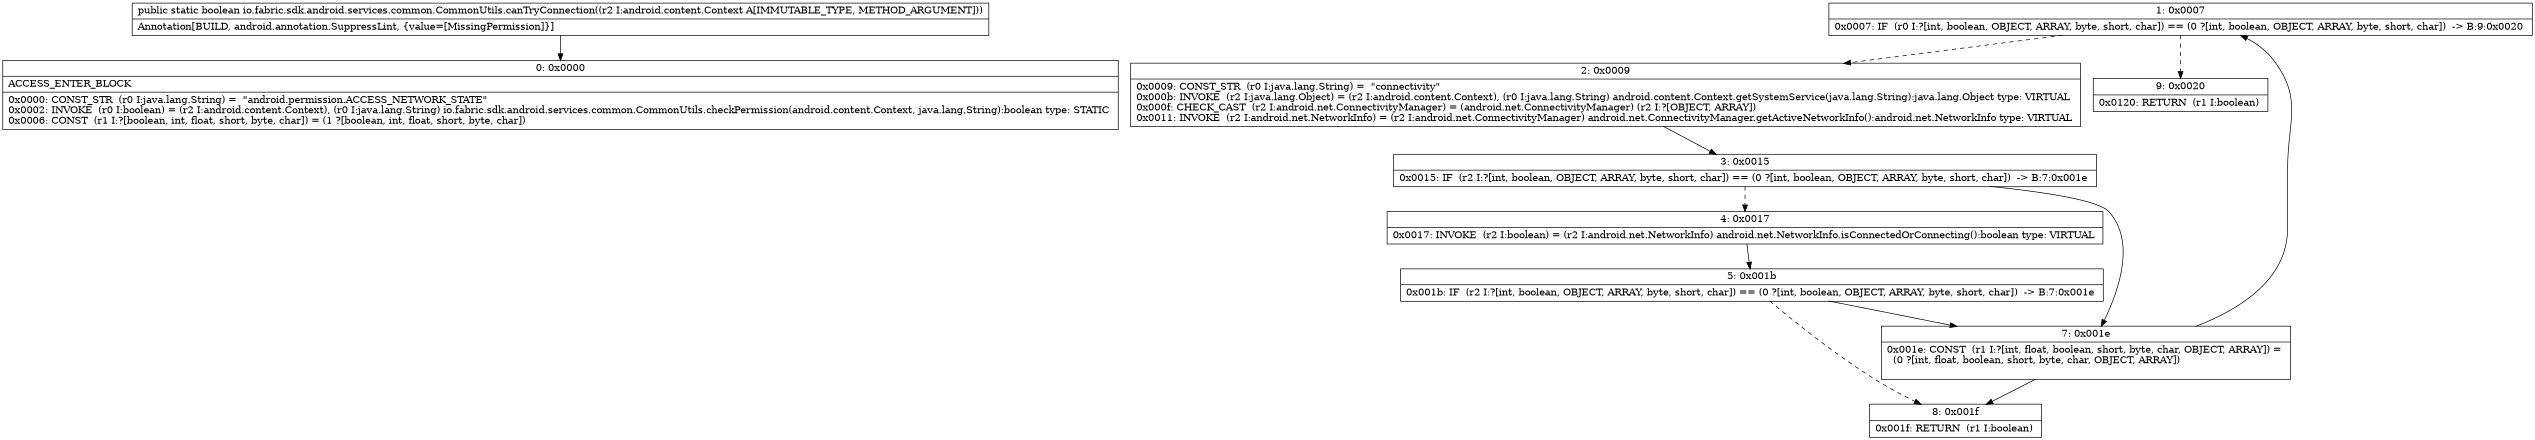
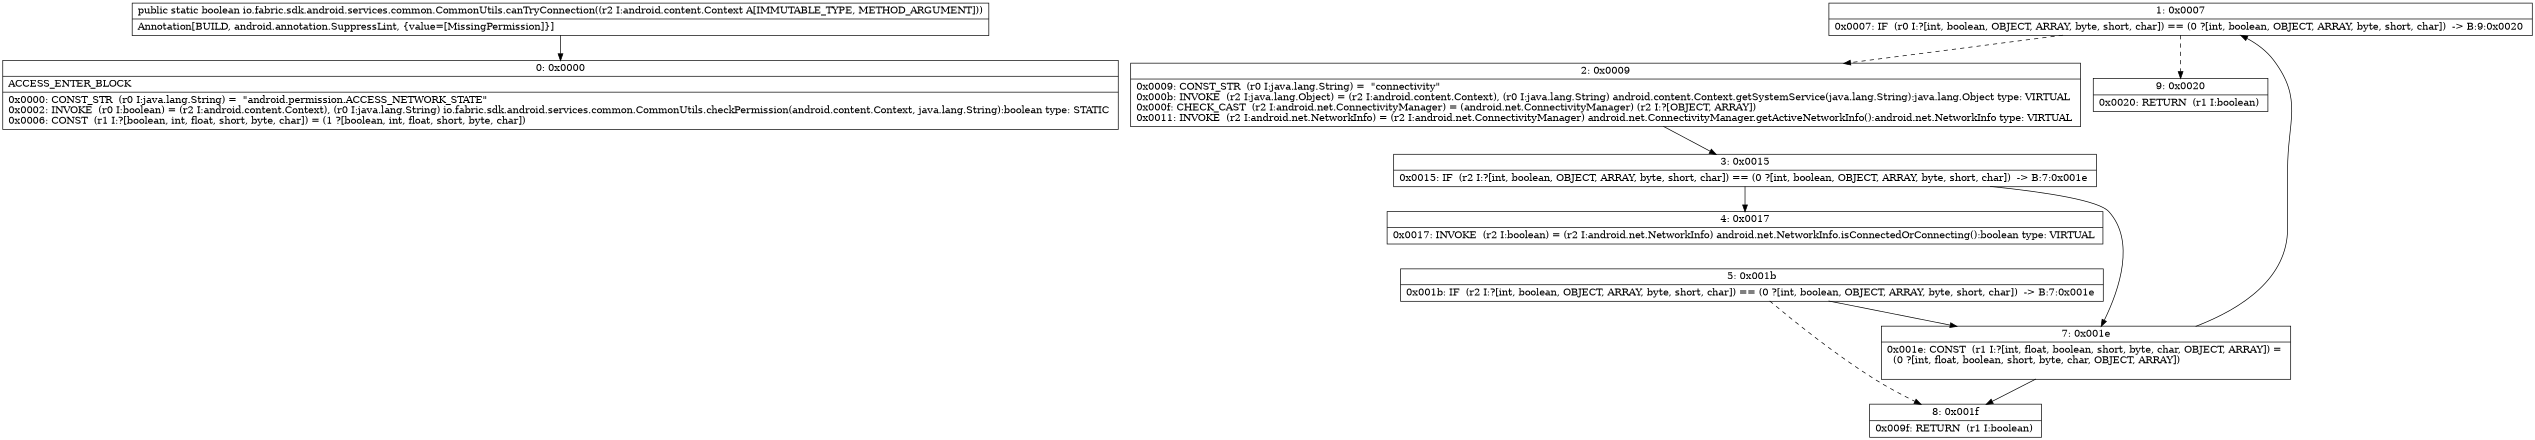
(2181, 103) -> (2181, 103)
(1745, 196) -> (1745, 196)
(1748, 253) -> none
(1956, 429) -> (1956, 429)
